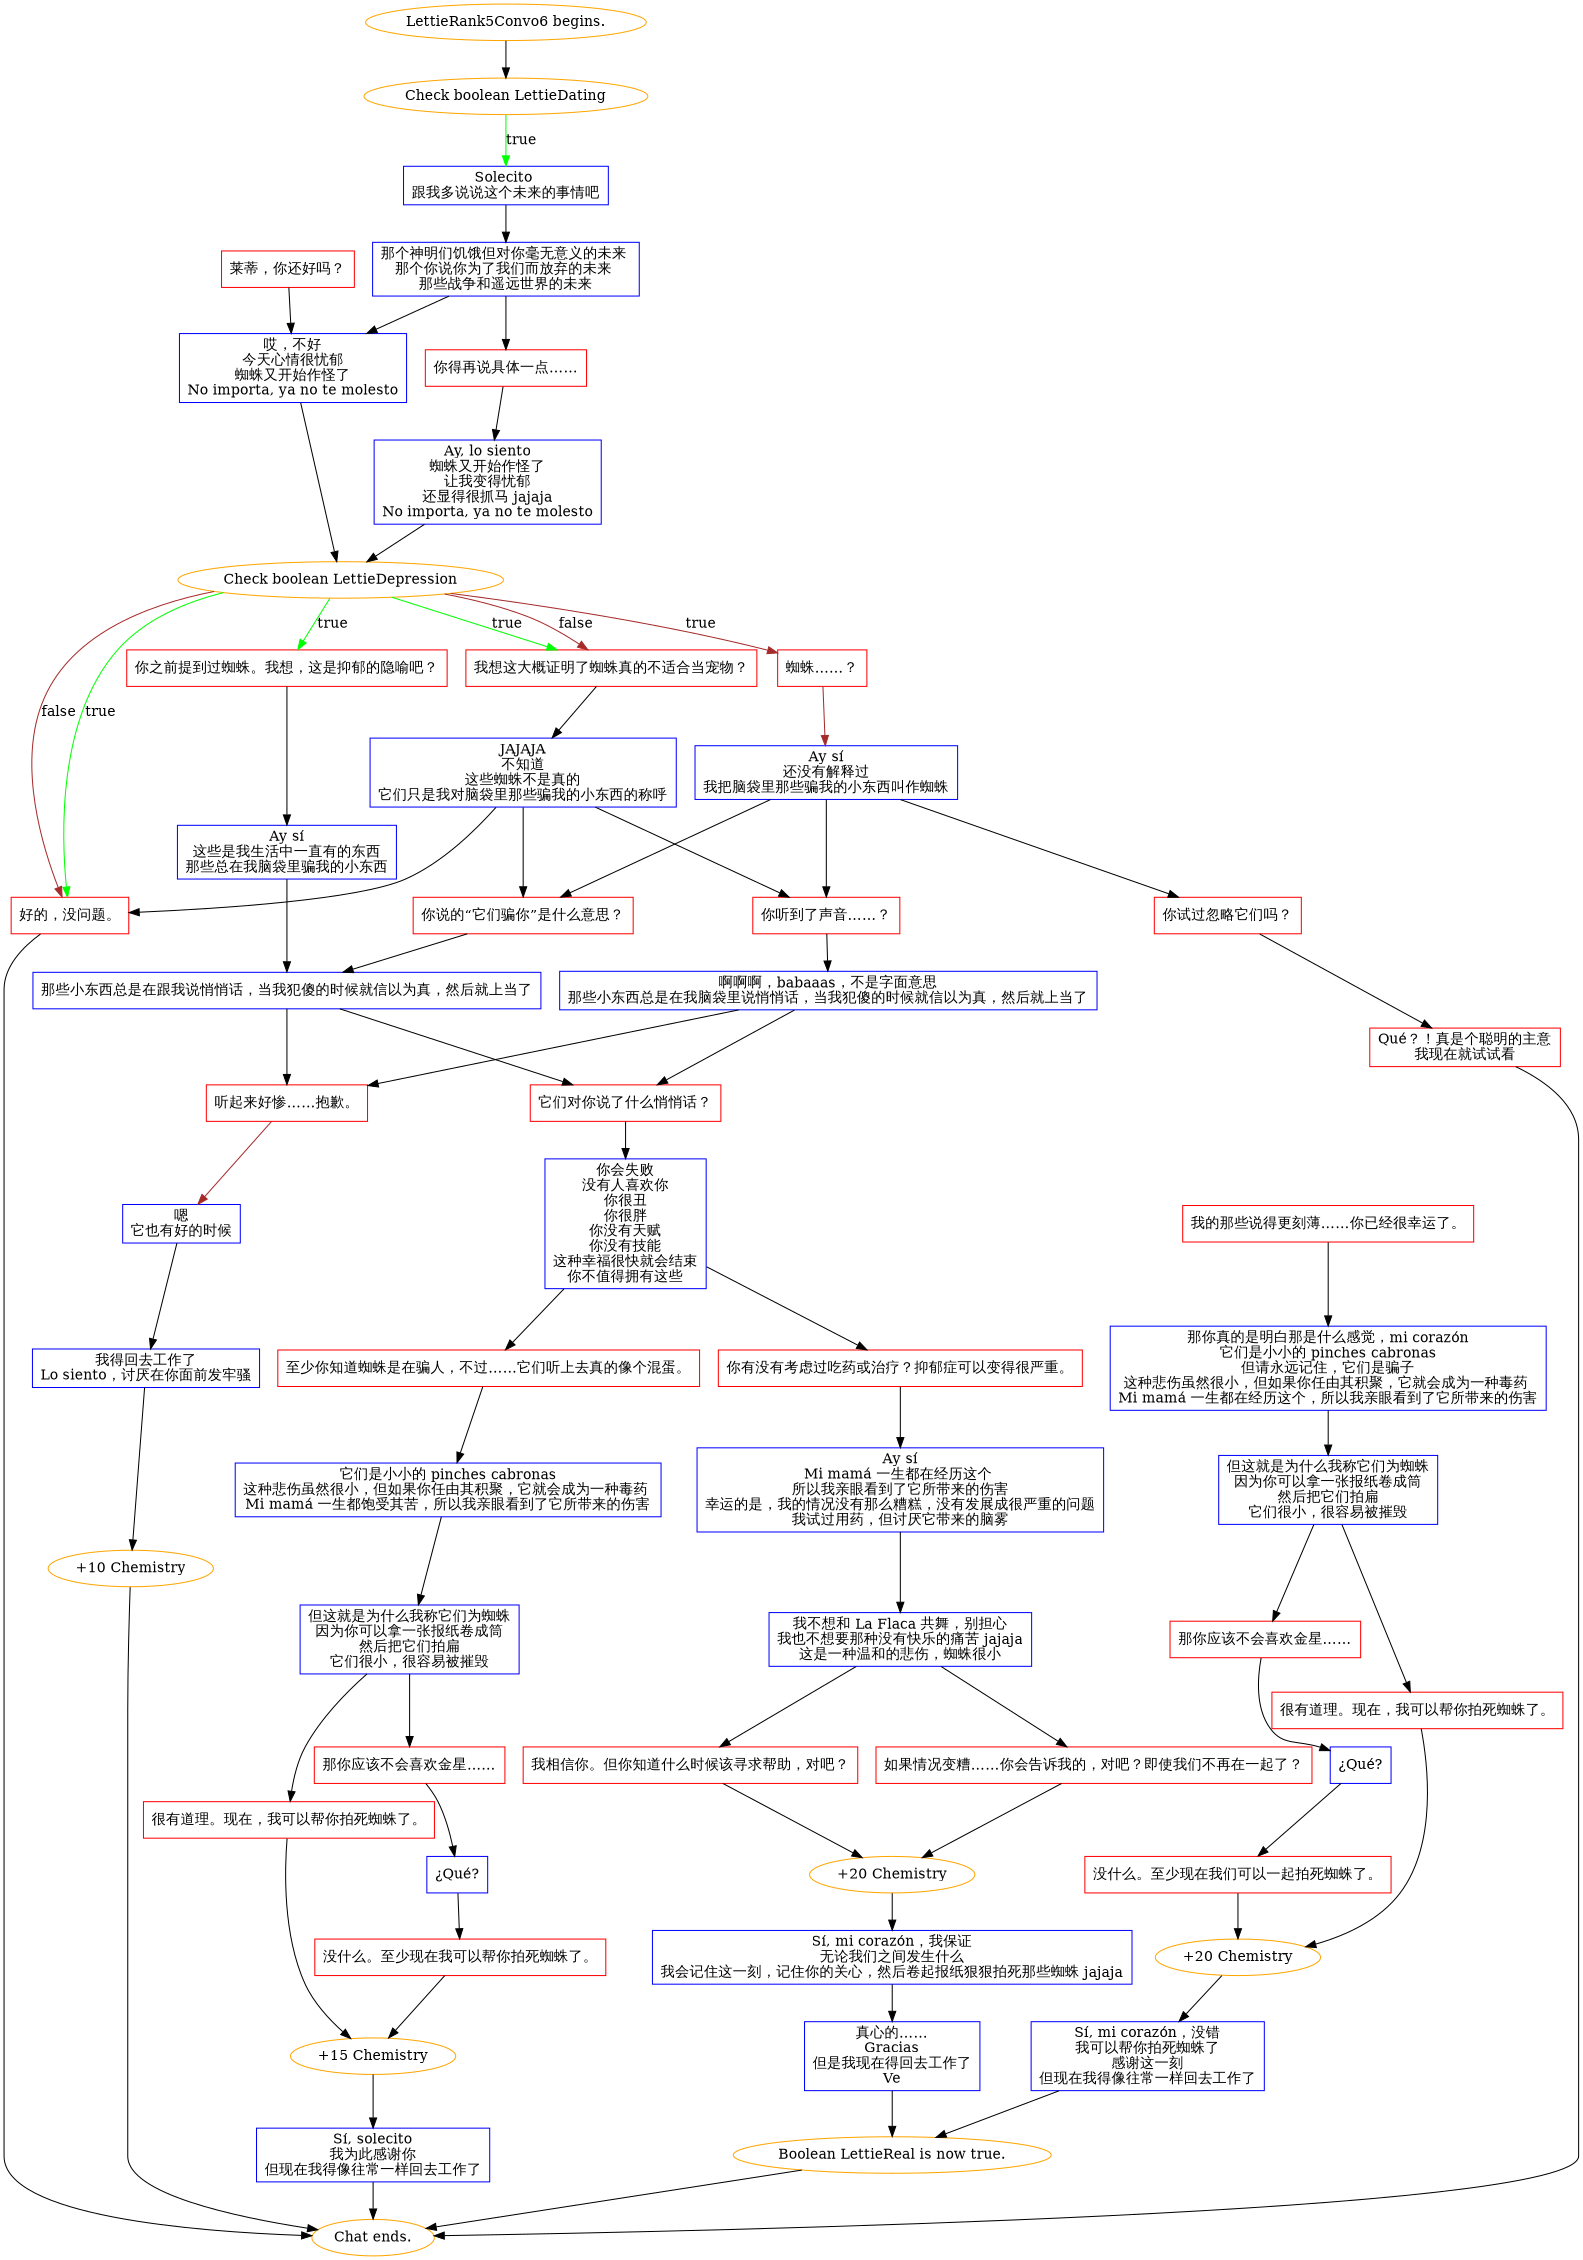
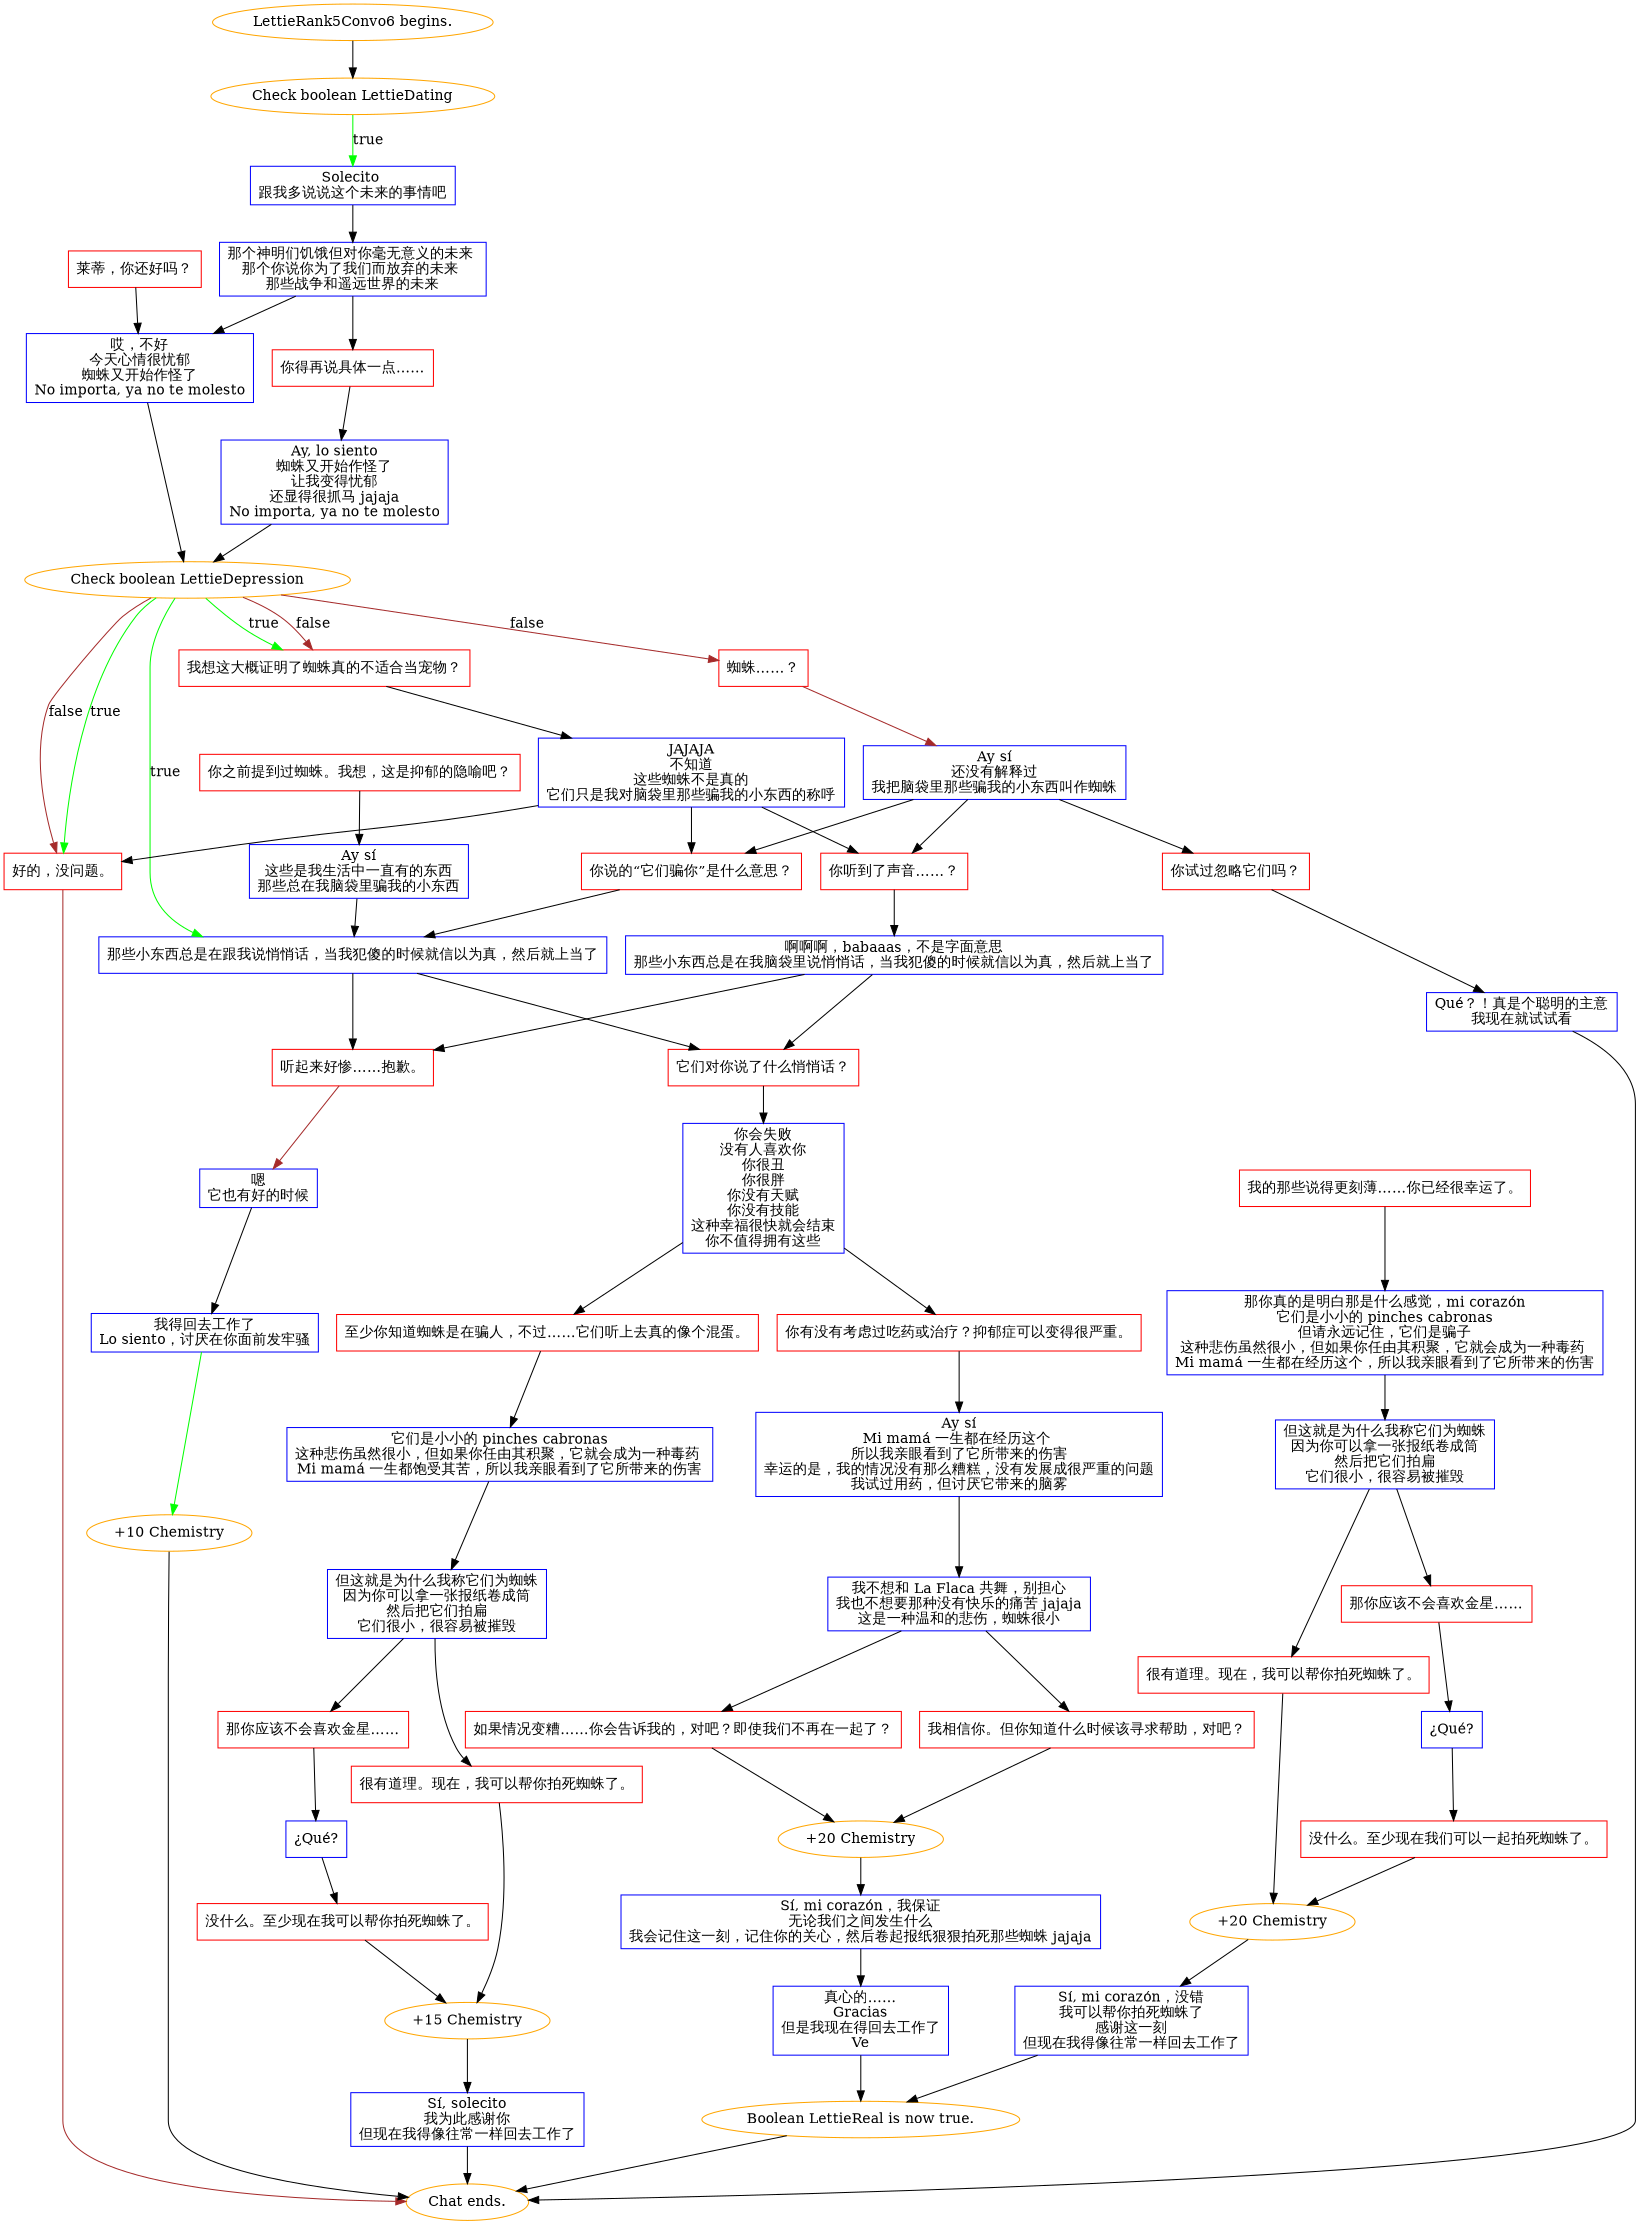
(316, 620) -> (150, 772)
(701, 624) -> (527, 624)
(1465, 1047) -> (1522, 1012)
(139, 1464) -> (188, 1428)
(4, 1699) -> (63, 1684)
